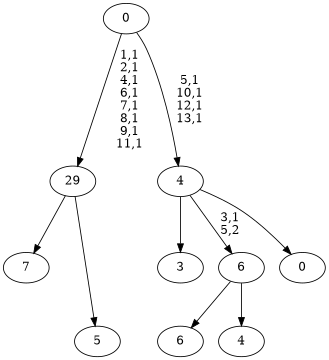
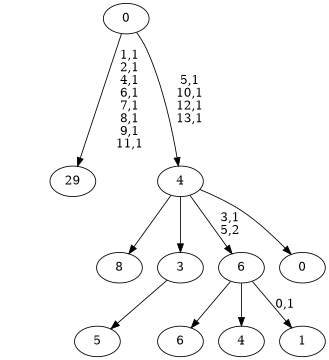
(84, 257) -> (142, 302)
(26, 268) -> none
none -> (119, 268)
none -> (302, 341)
